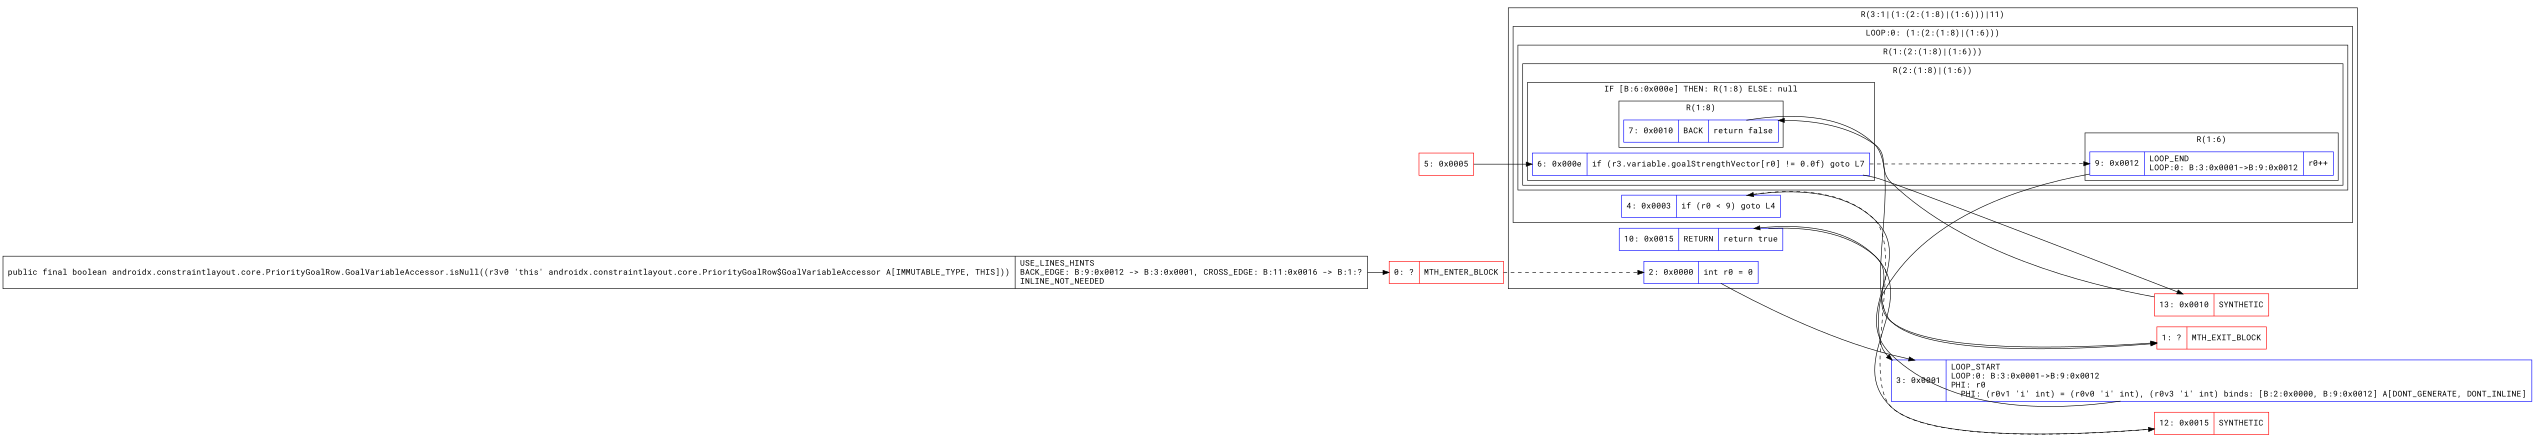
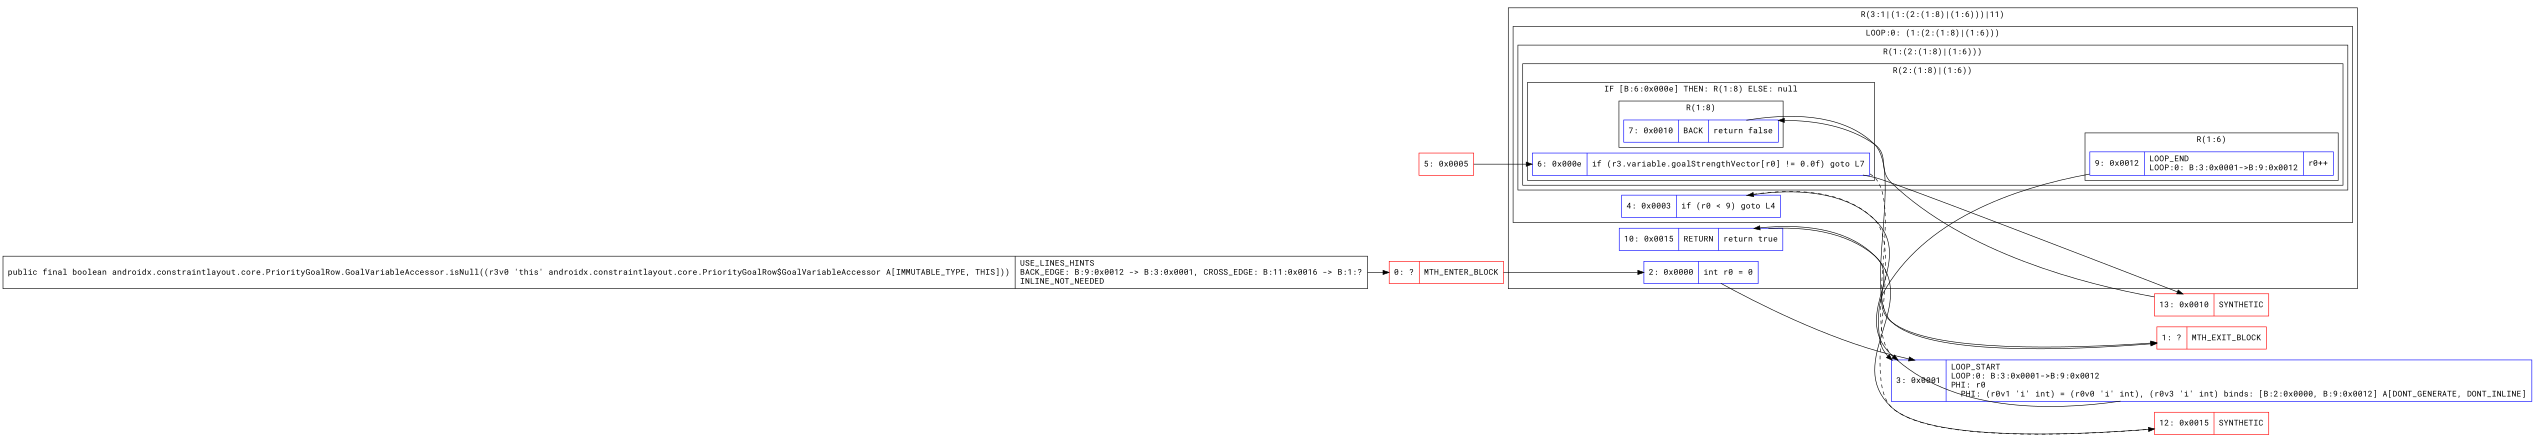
(1977, 164) -> (1883, 264)
(1571, 272) -> (1571, 272)
